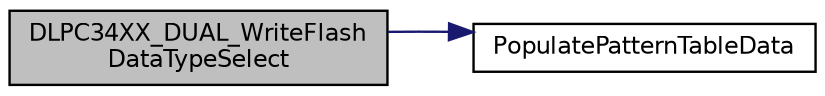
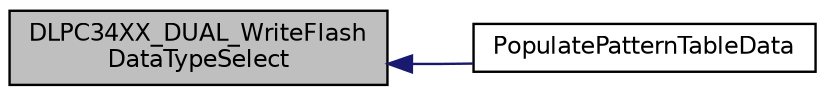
(418, 32) -> (442, 64)
